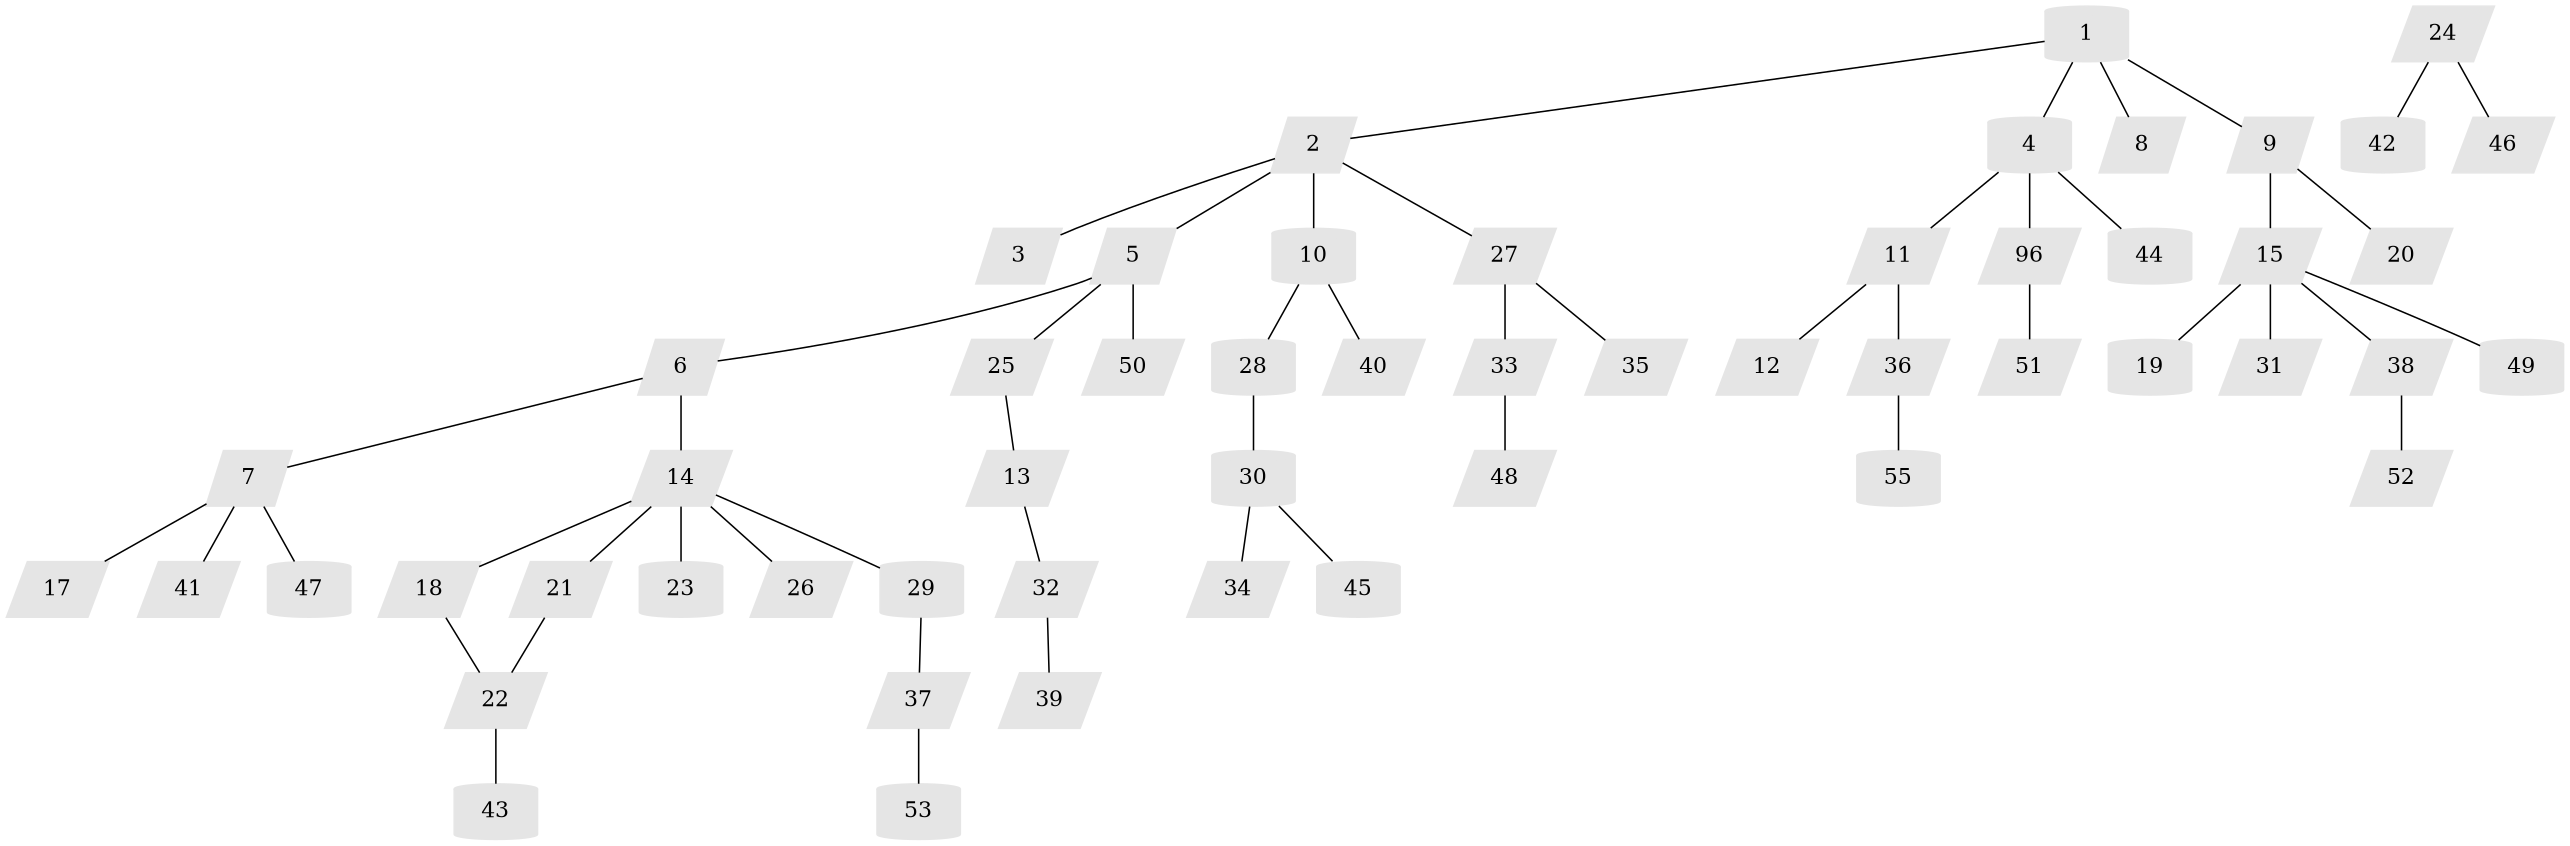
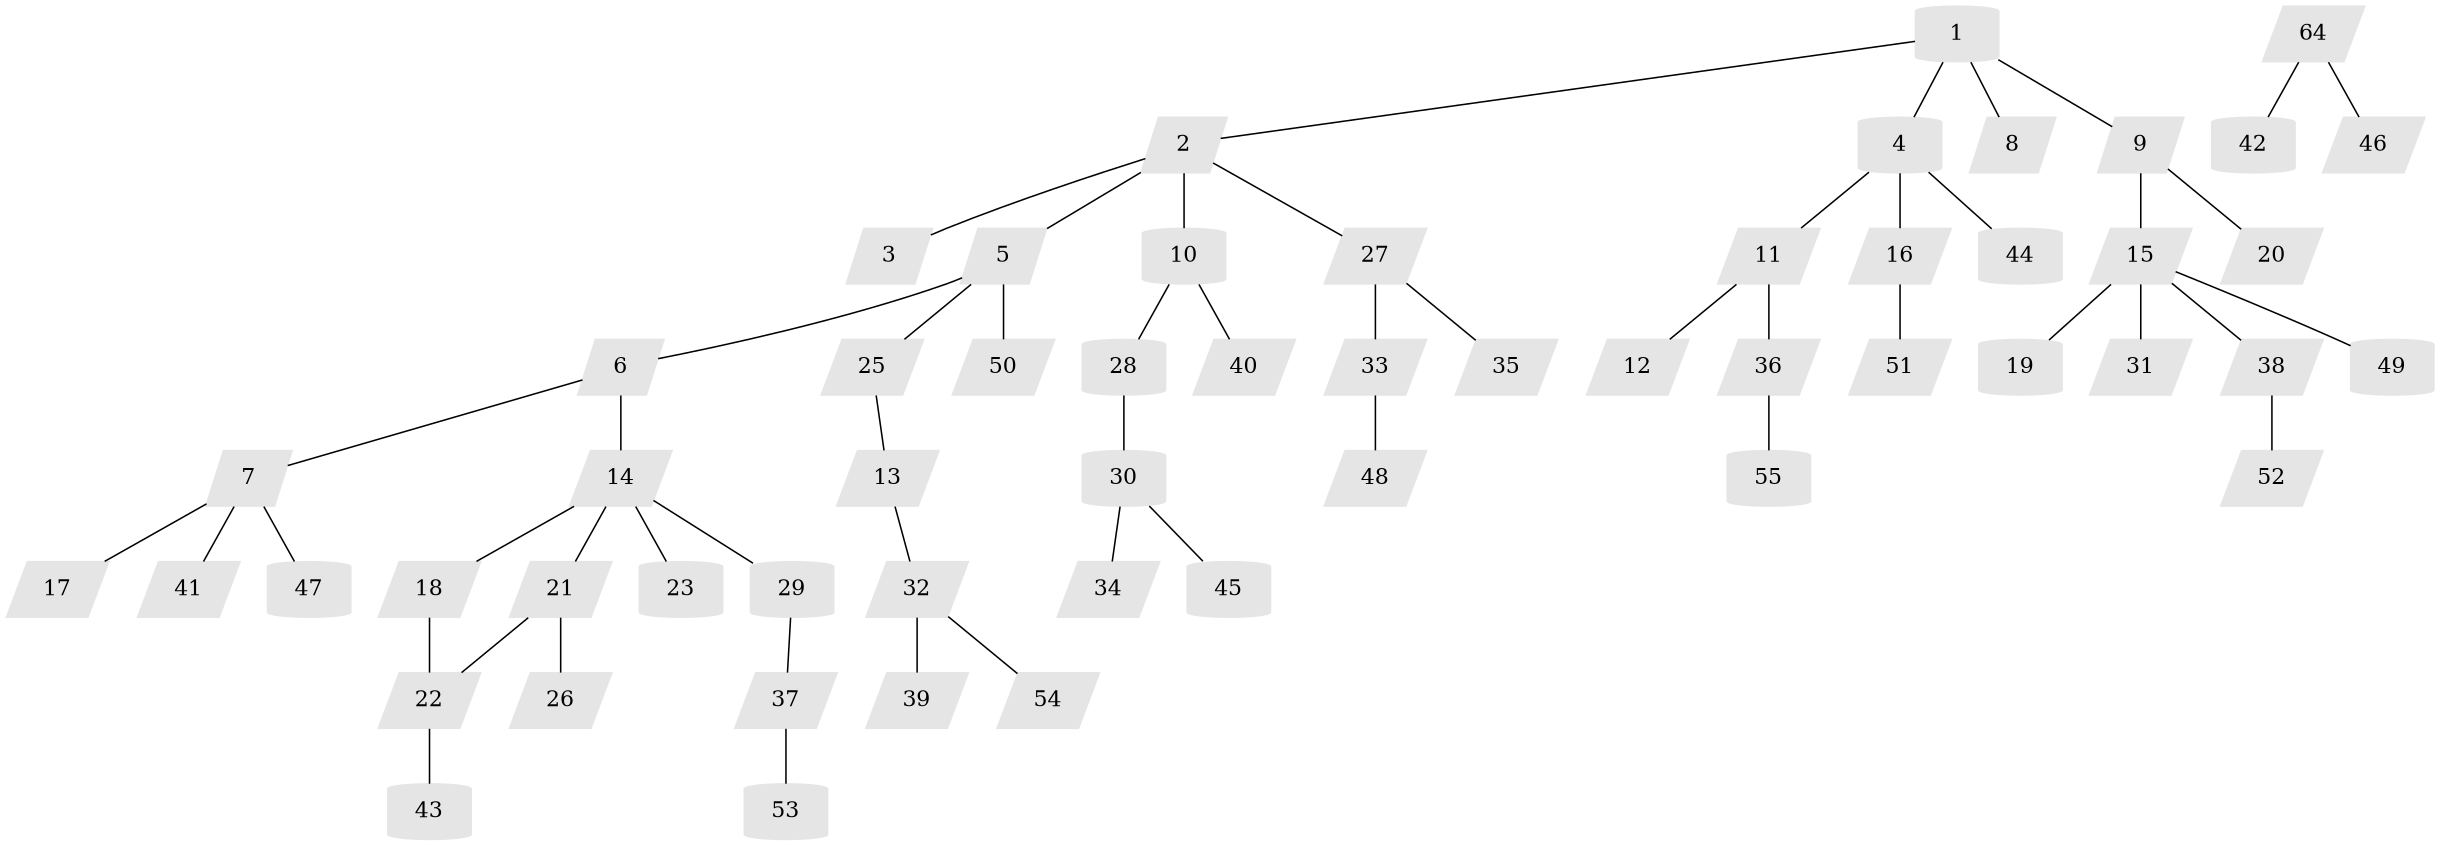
(2443, 34) -> (2314, 34)
(2030, 256) -> (1900, 256)
(741, 534) -> (561, 645)
none -> (1048, 701)
